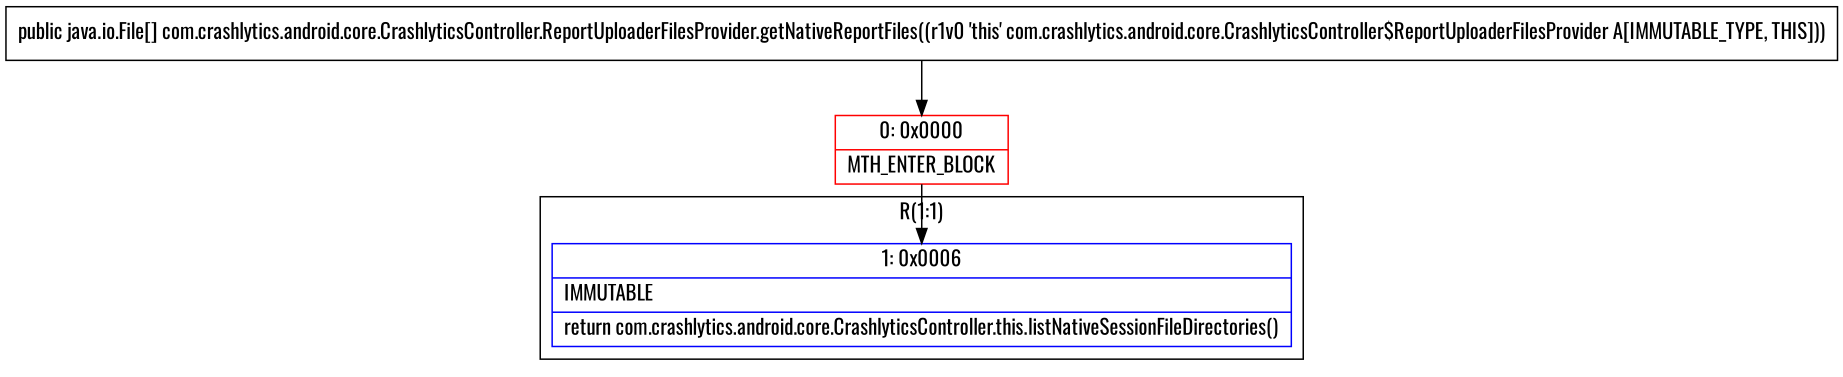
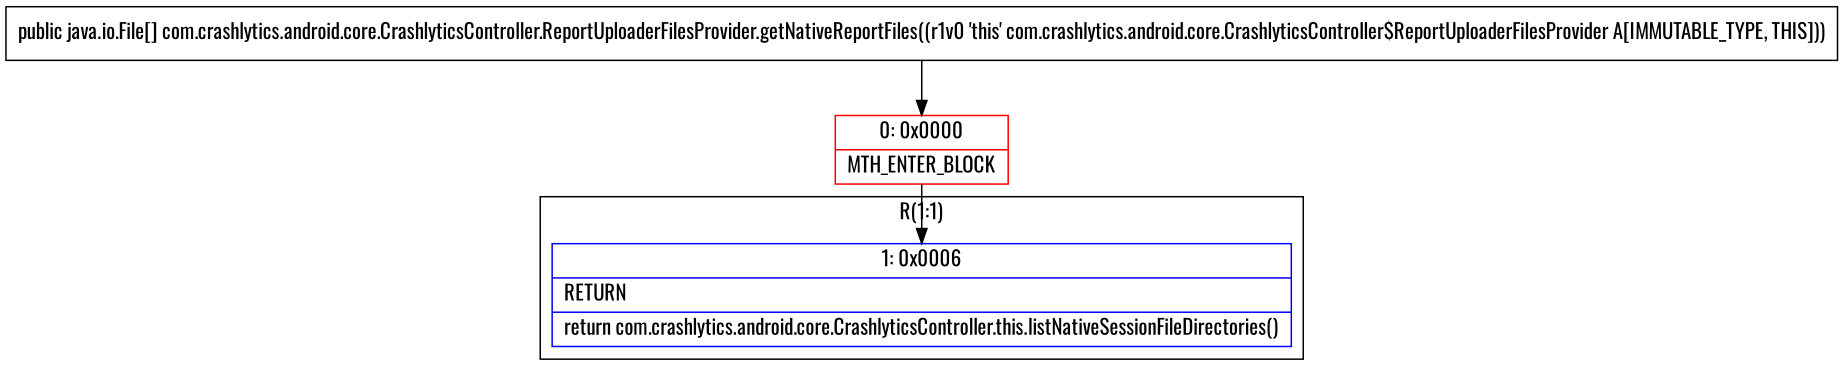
(610, 294) -> (596, 294)
